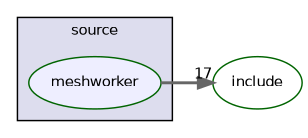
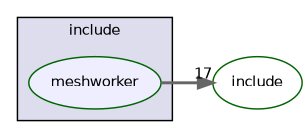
(95, 31) -> (95, 31)
